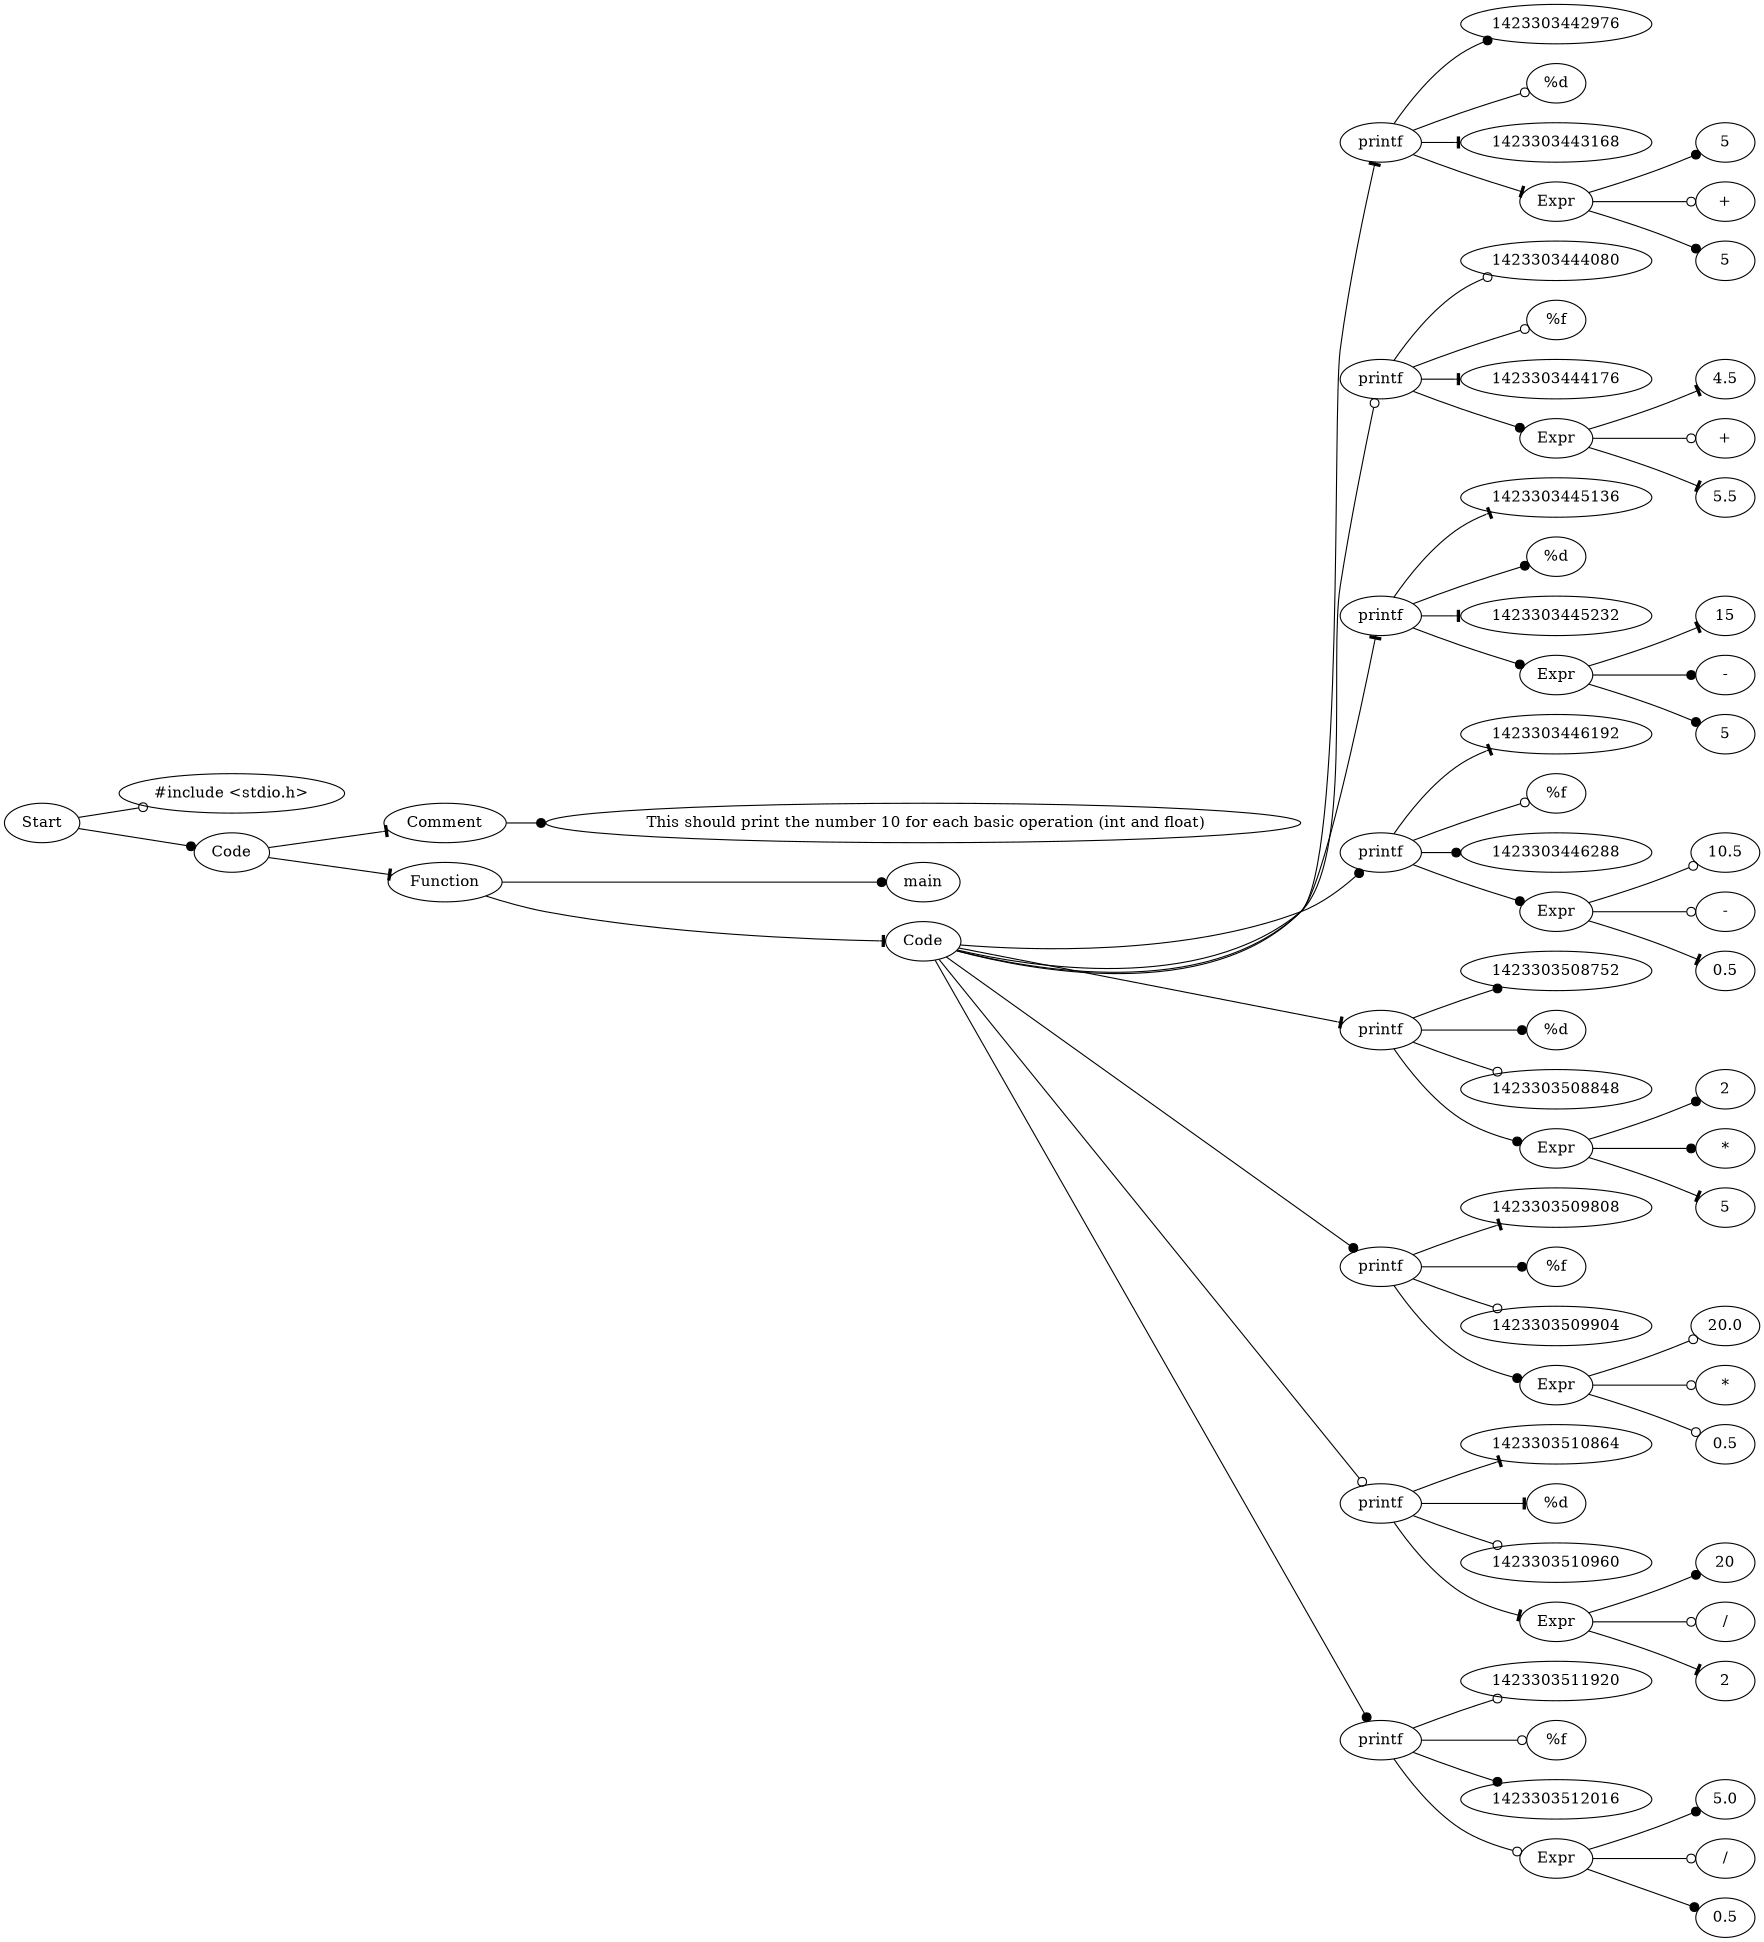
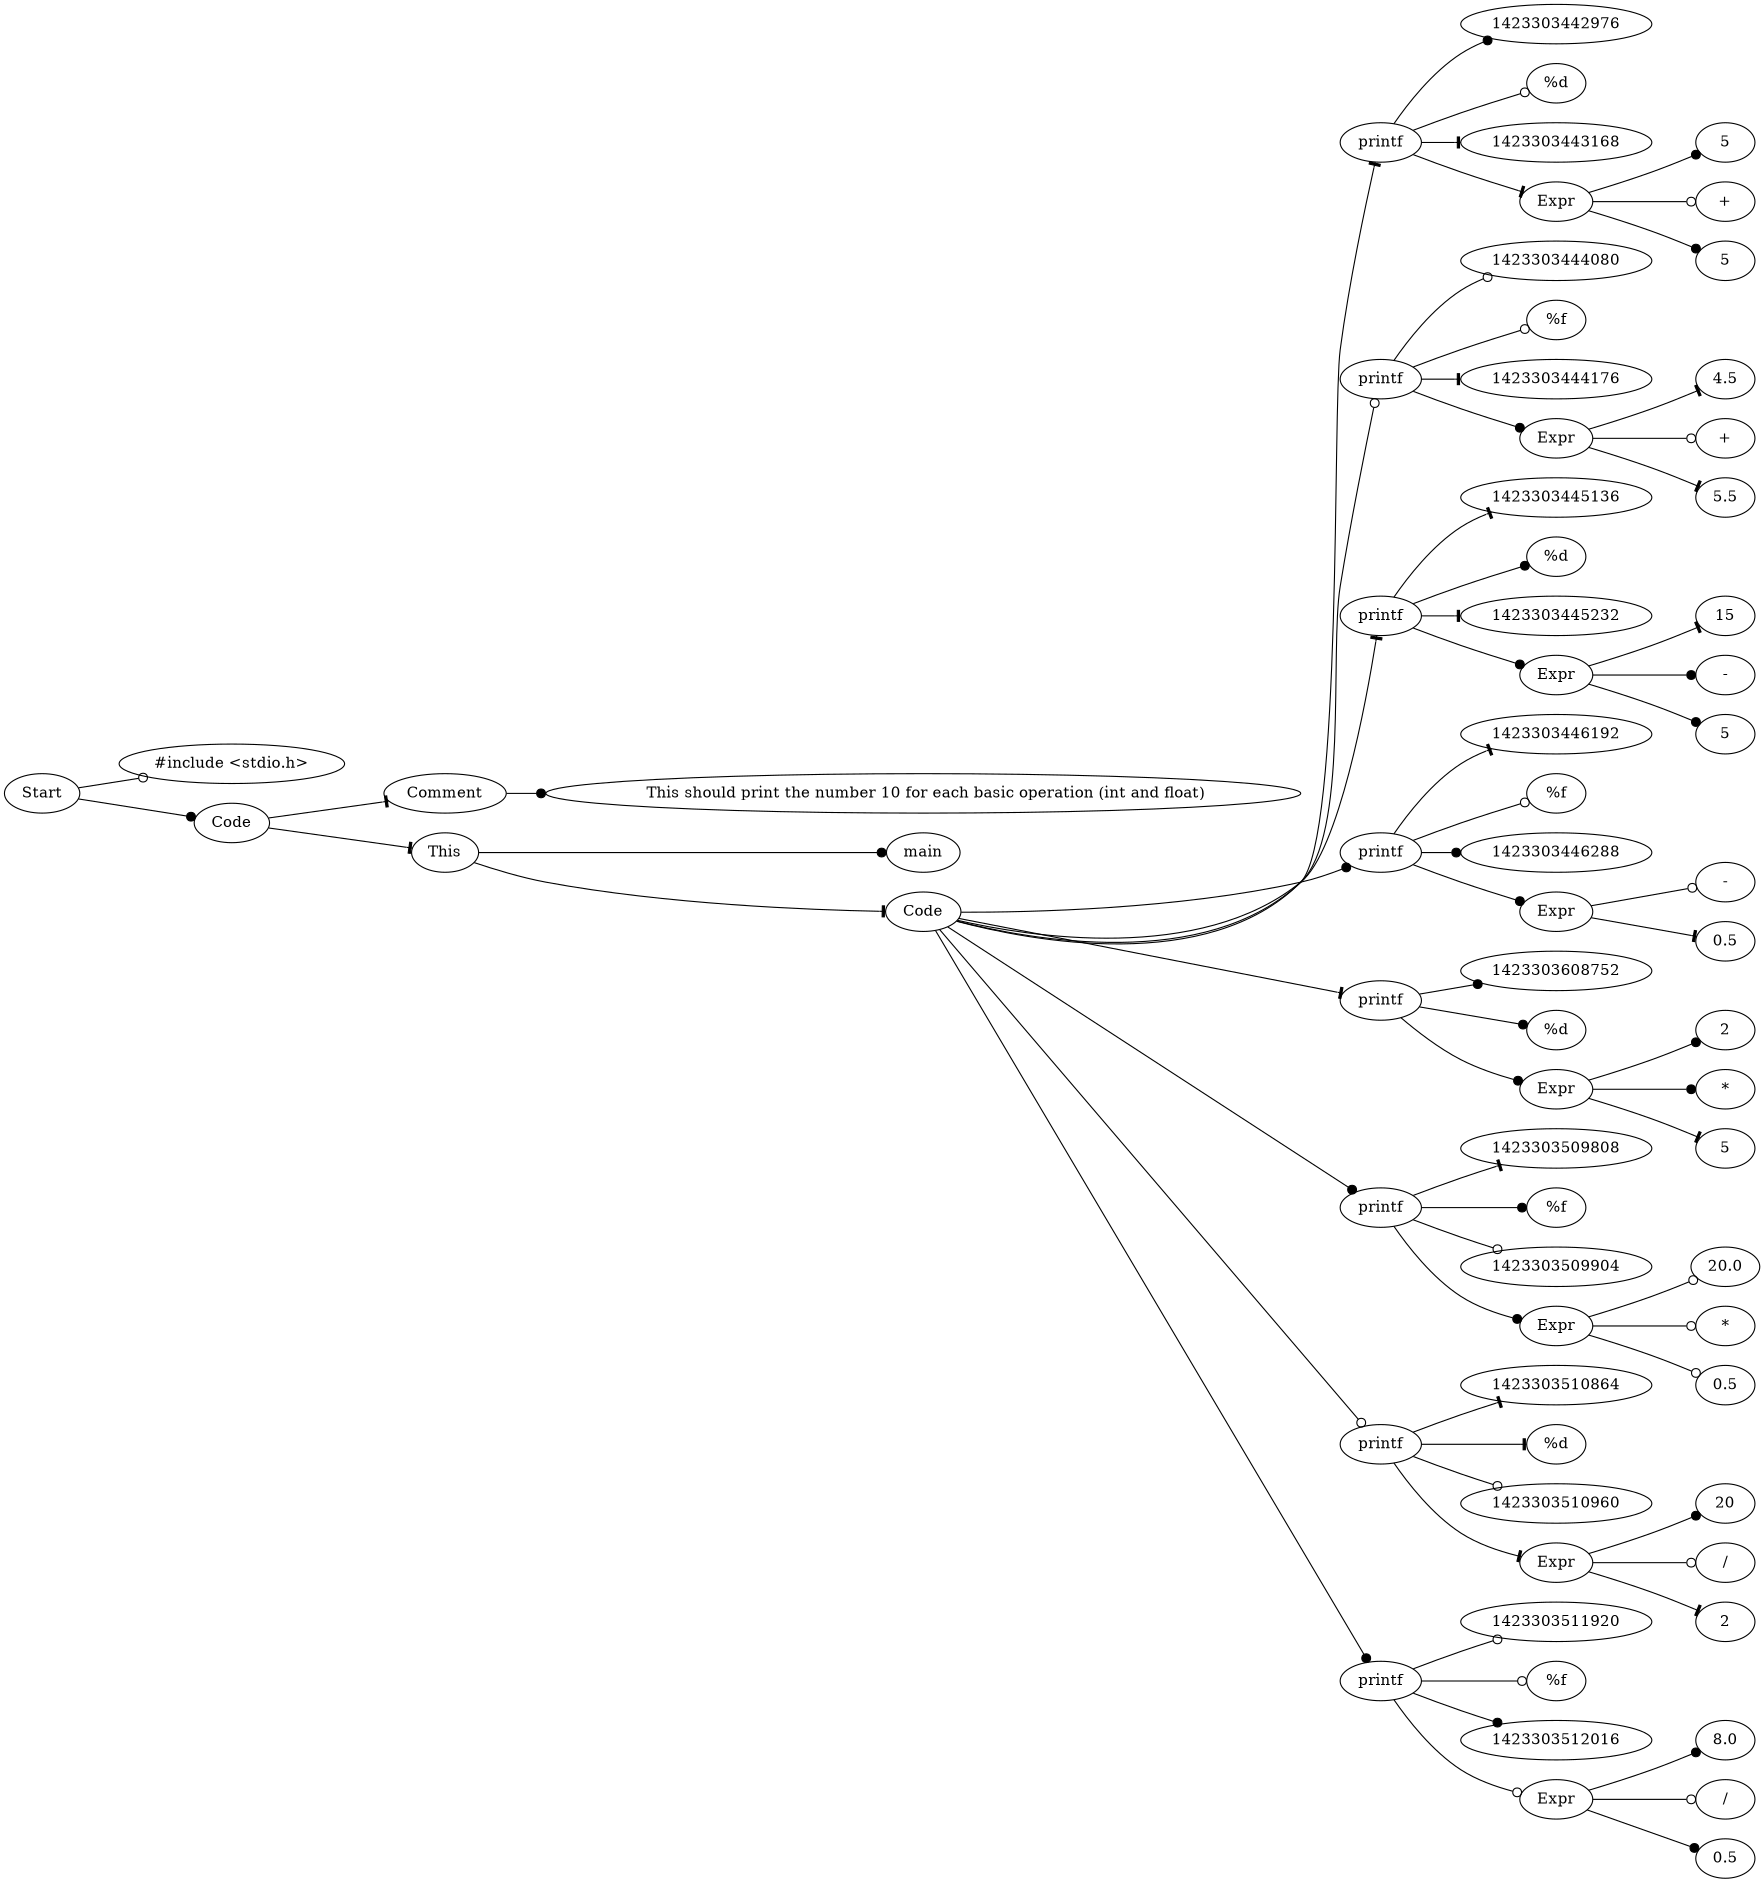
(1725, 853) -> none
(445, 882) -> (445, 853)
(1556, 971) -> (1556, 971)
(1556, 1089) -> none
(1725, 1799) -> (1725, 1740)
